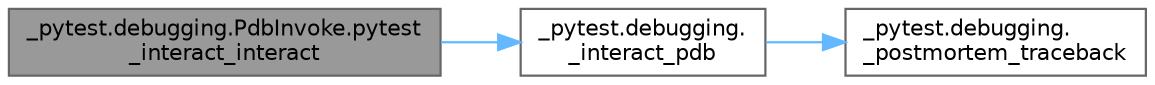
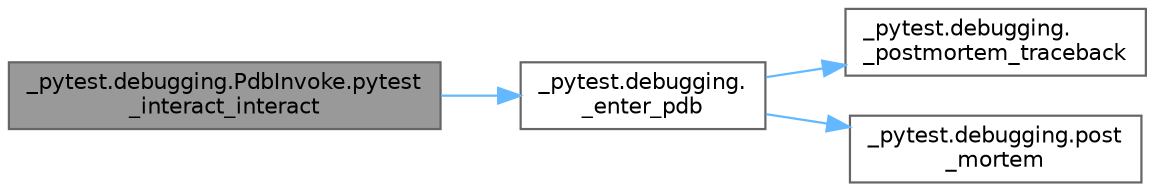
(643, 42) -> (643, 96)
none -> (996, 149)
